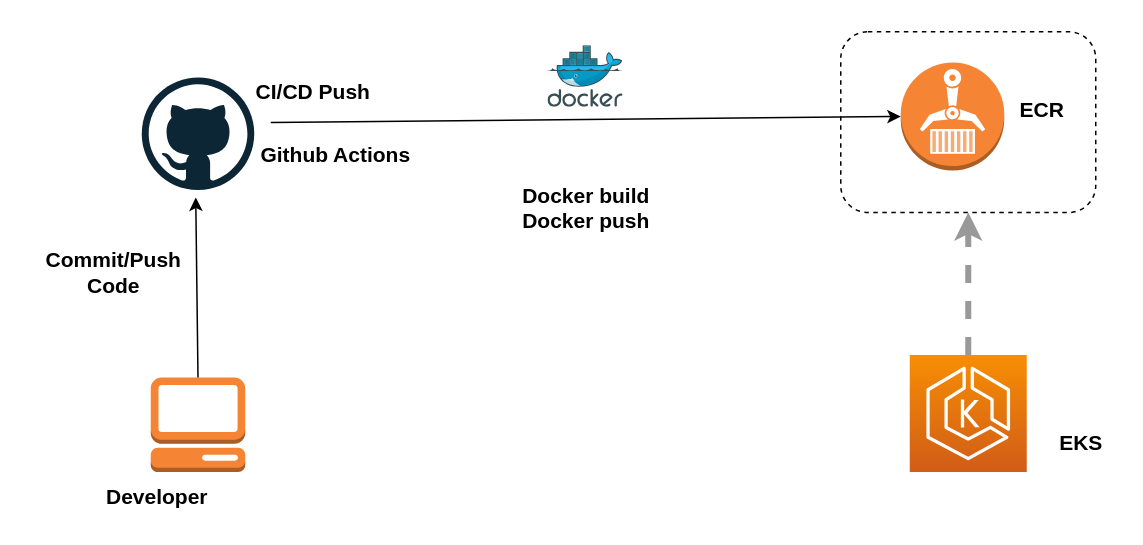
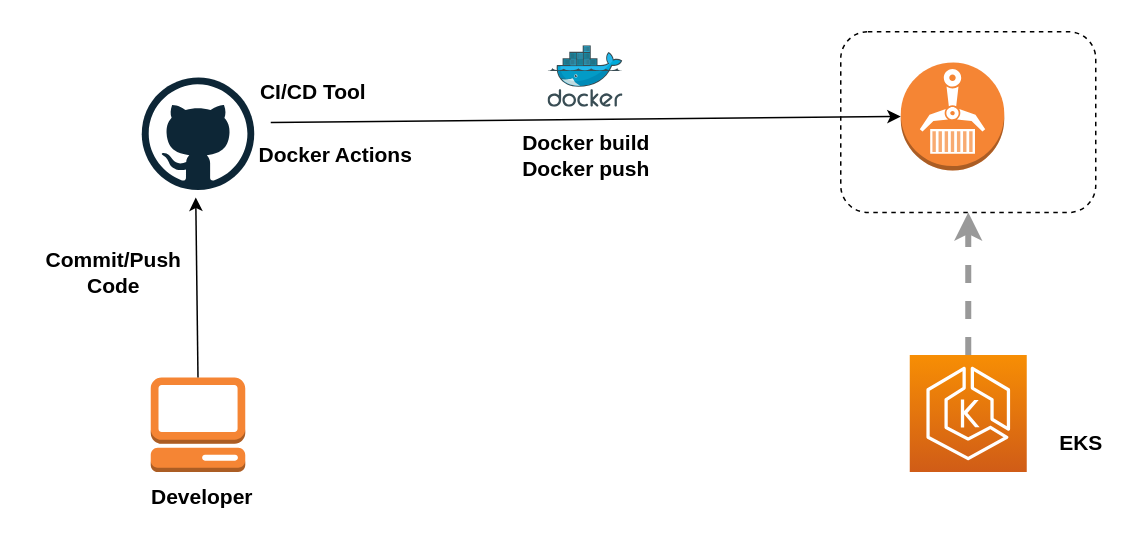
(314, 92) -> (314, 92)
(1042, 110) -> none
(336, 155) -> (336, 155)
(586, 208) -> (586, 155)
(157, 497) -> (202, 497)
